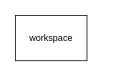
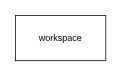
(51, 38) -> (60, 38)
